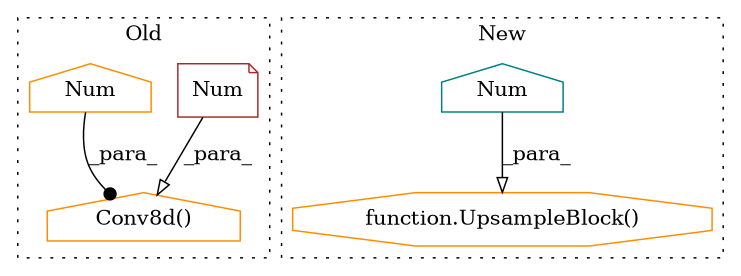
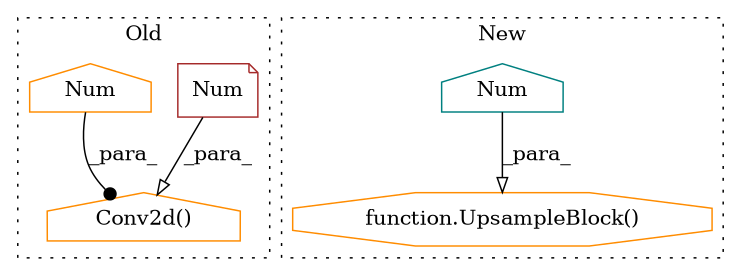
(144, 219) -> (144, 219)
